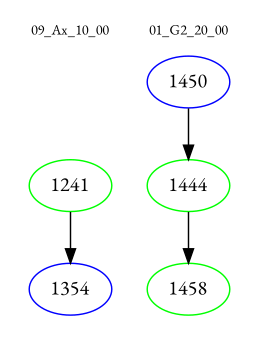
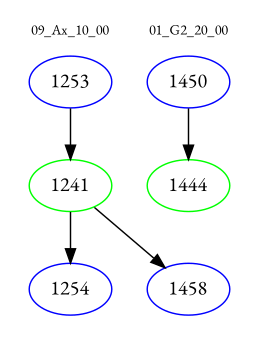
none -> (71, 82)
(188, 230) -> (114, 224)
(71, 289) -> (71, 289)
(188, 289) -> (188, 289)
